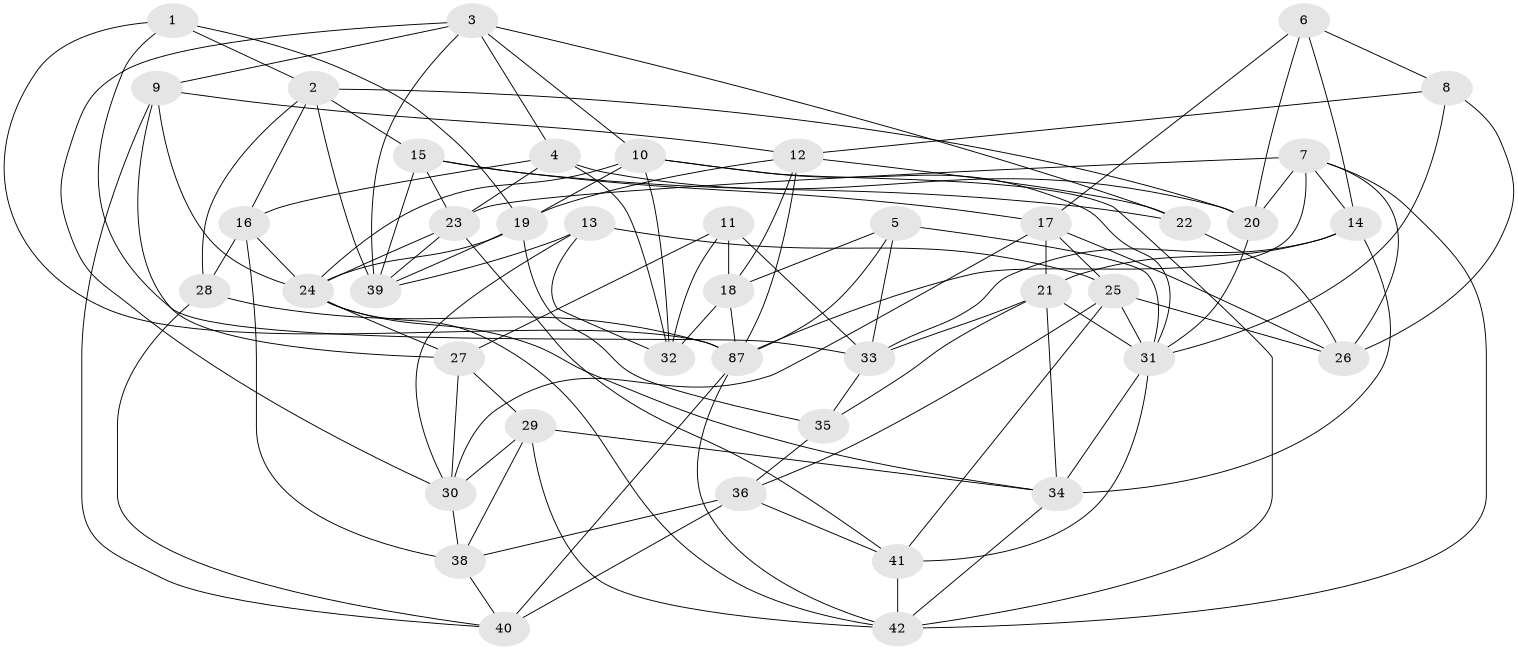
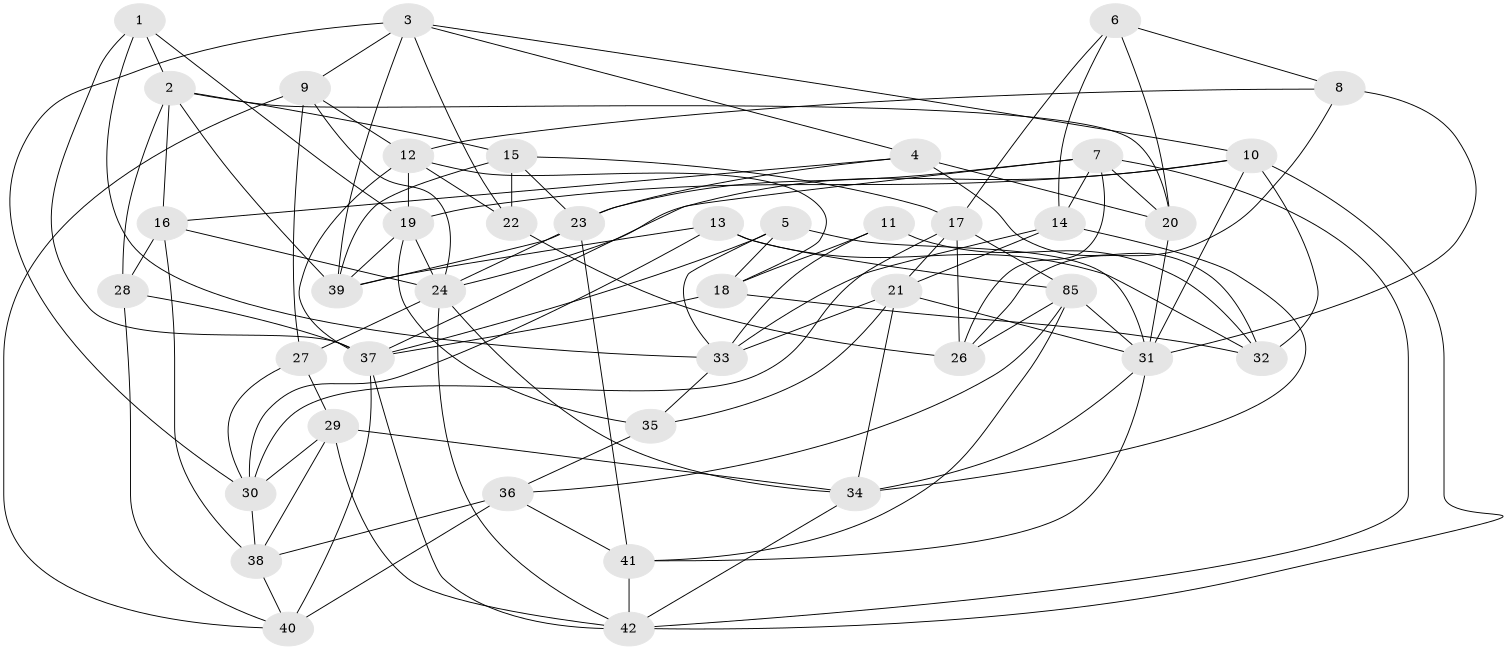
(594, 291) -> none
(1114, 291) -> (1071, 291)
(737, 359) -> (369, 359)
